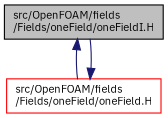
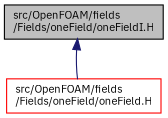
(91, 53) -> none
